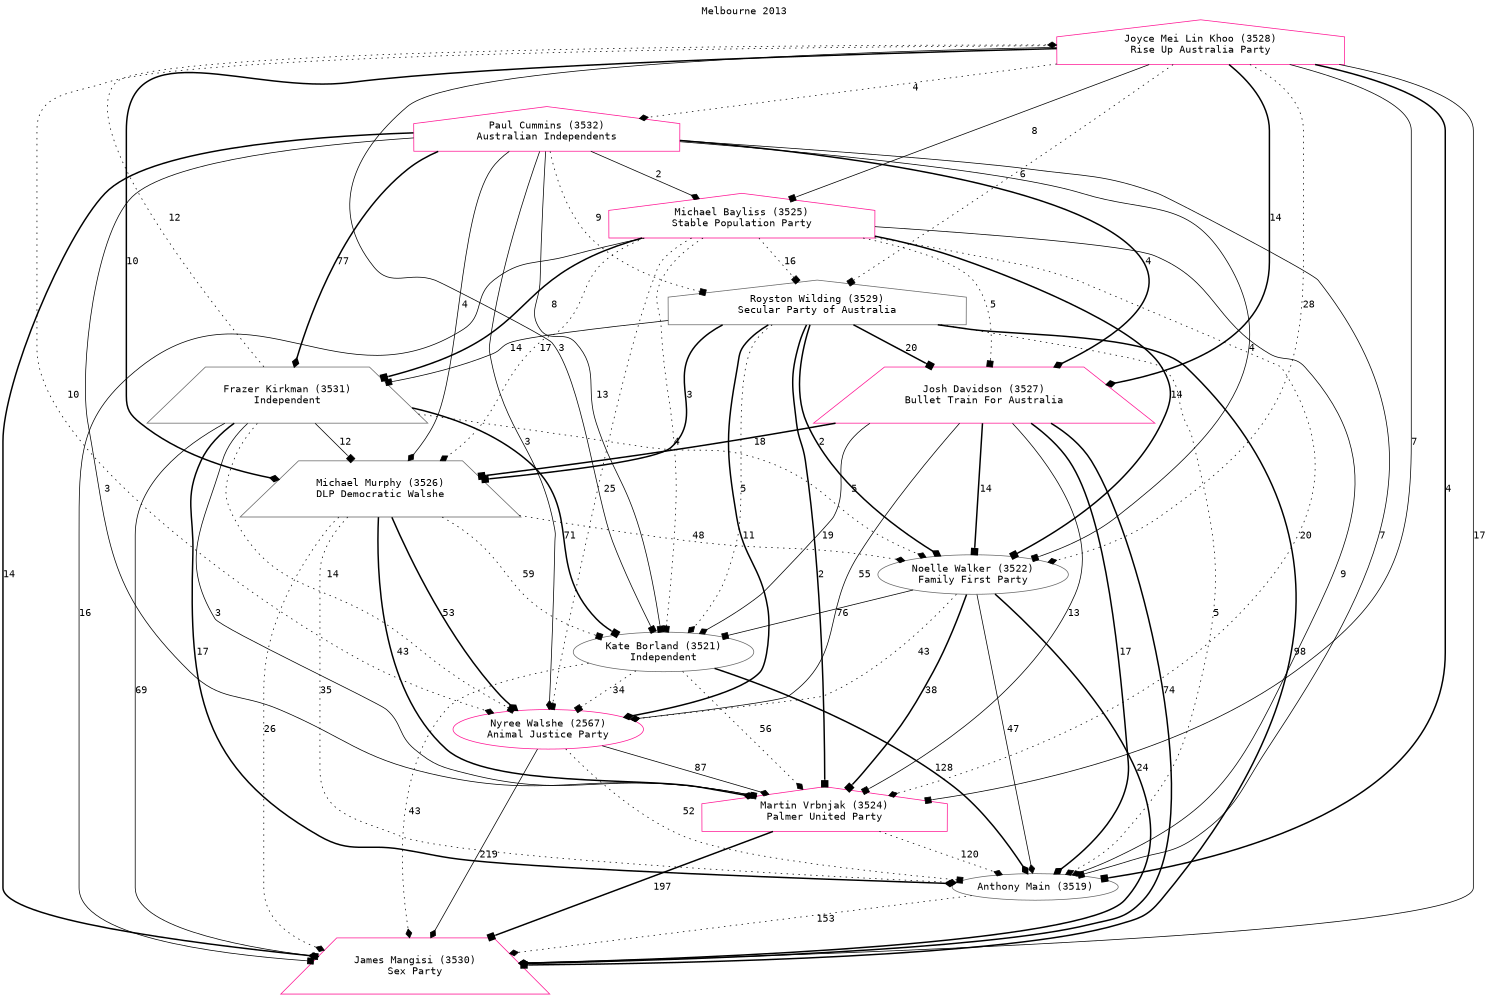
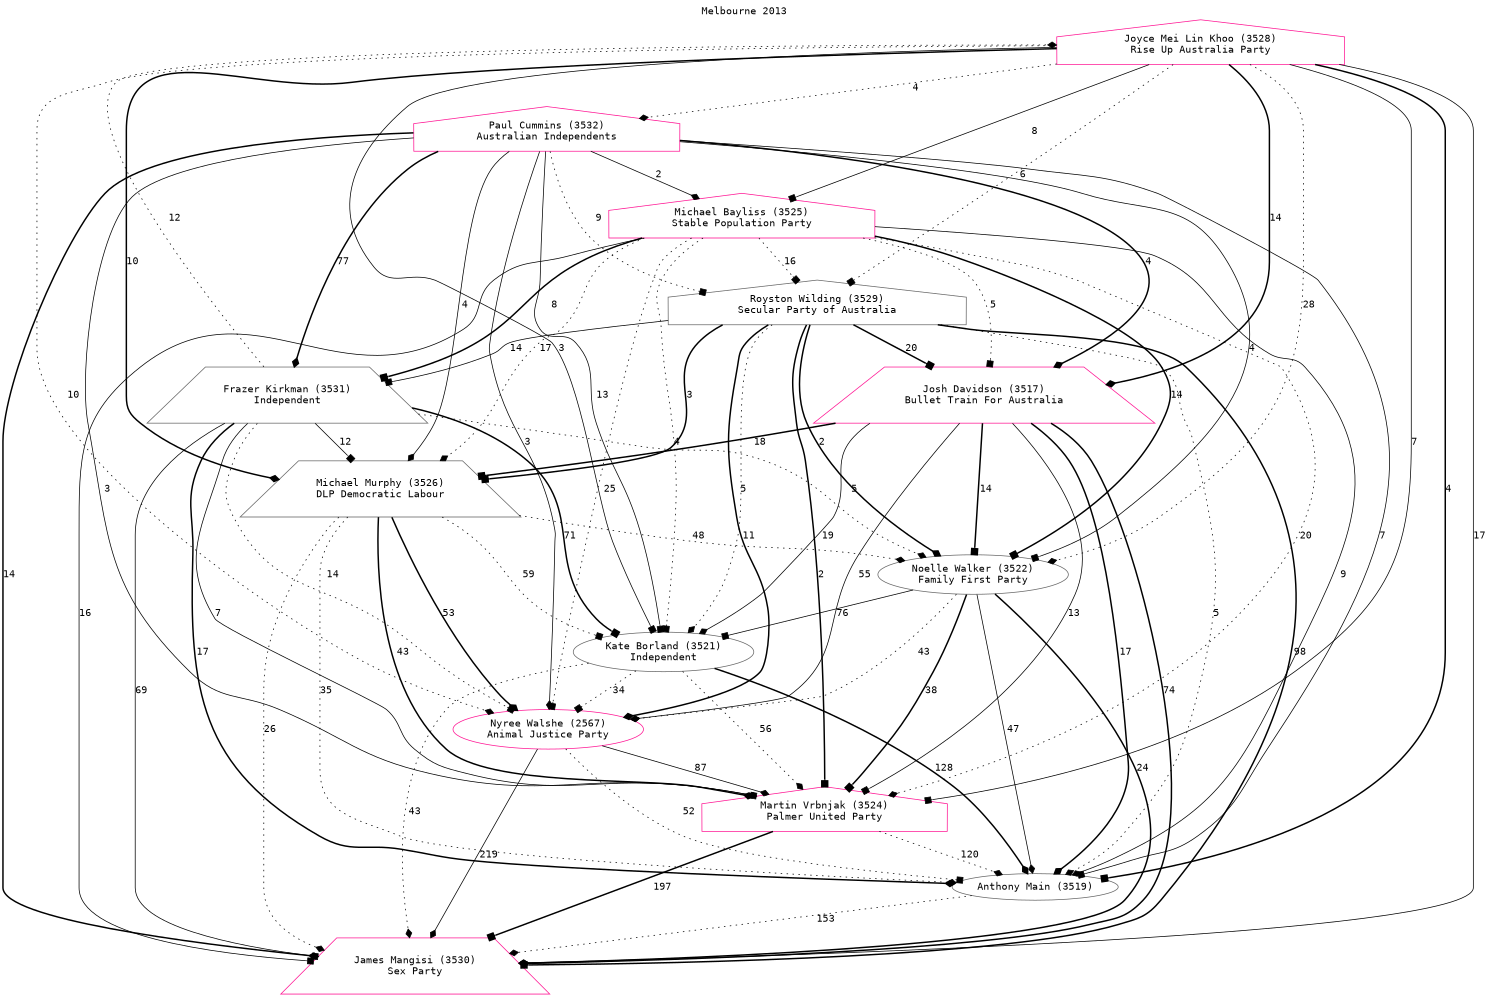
(984, 395) -> (984, 395)
(381, 489) -> (381, 489)
(218, 613) -> (218, 613)
